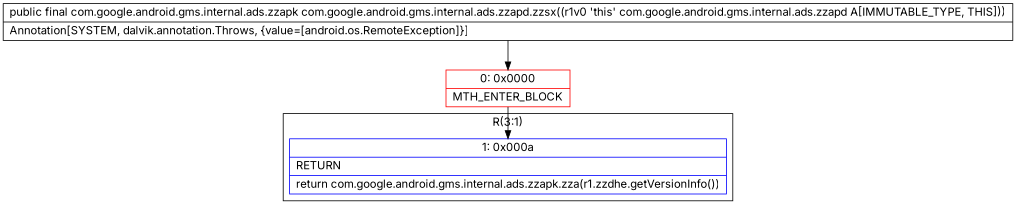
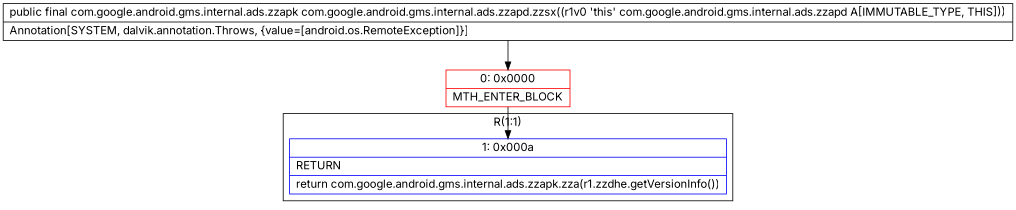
(508, 123) -> (508, 123)
